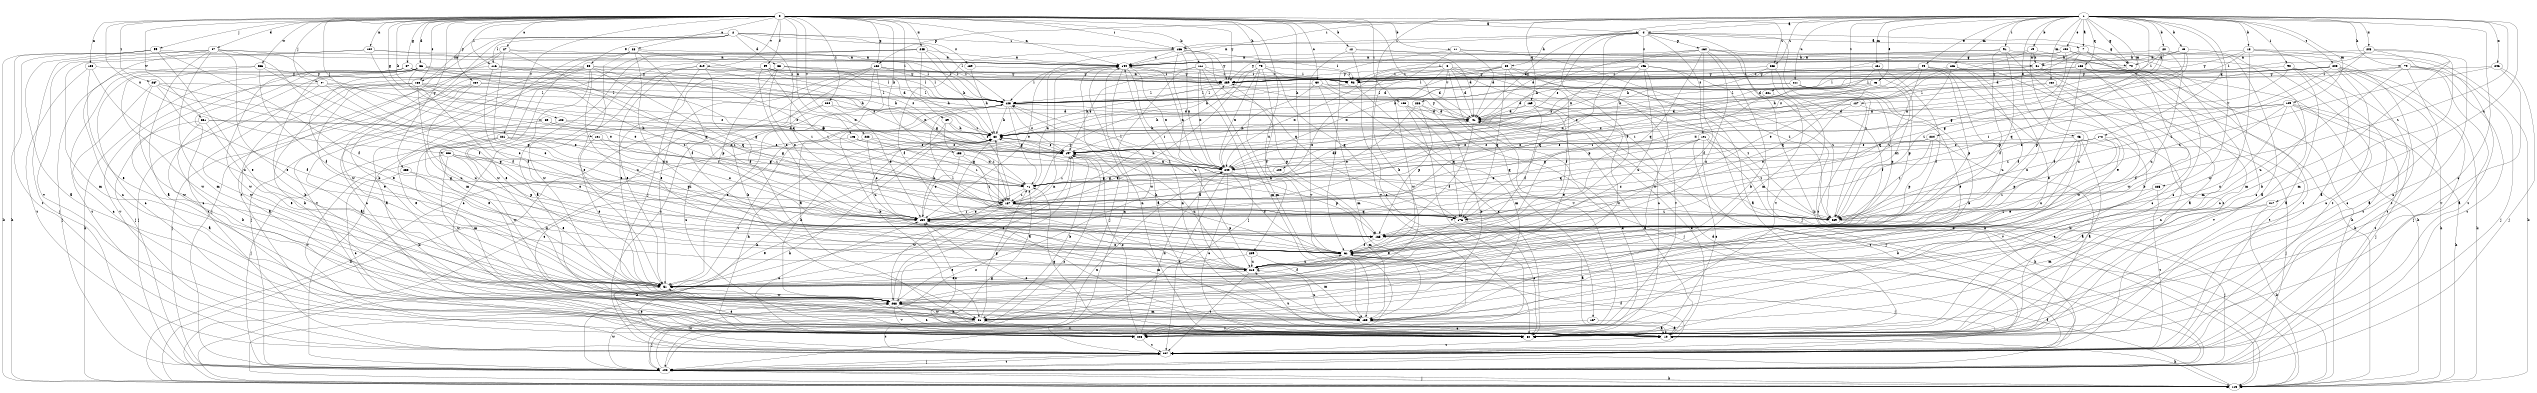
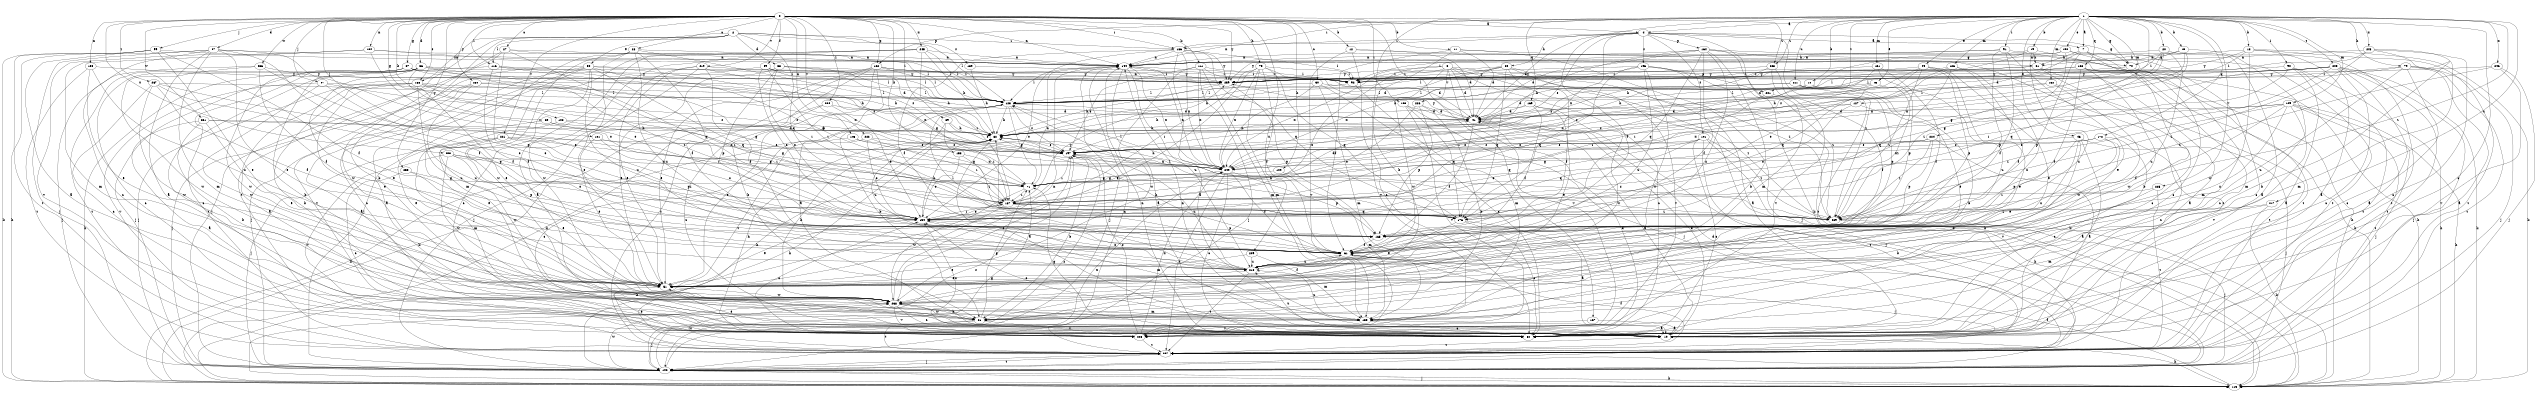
none -> (1810, 83)
(1538, 174) -> (1700, 75)
(877, 298) -> (426, 258)
